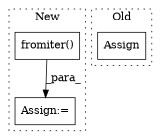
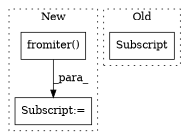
(122, 46) -> (142, 46)
(45, 111) -> (53, 111)
